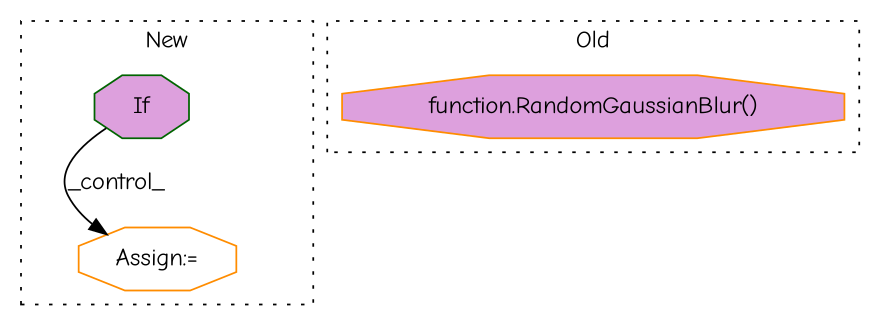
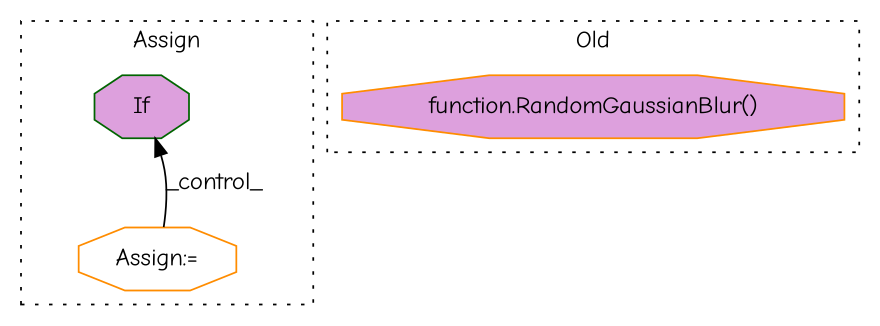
(167, 41) -> (167, 41)
(66, 173) -> (166, 191)
